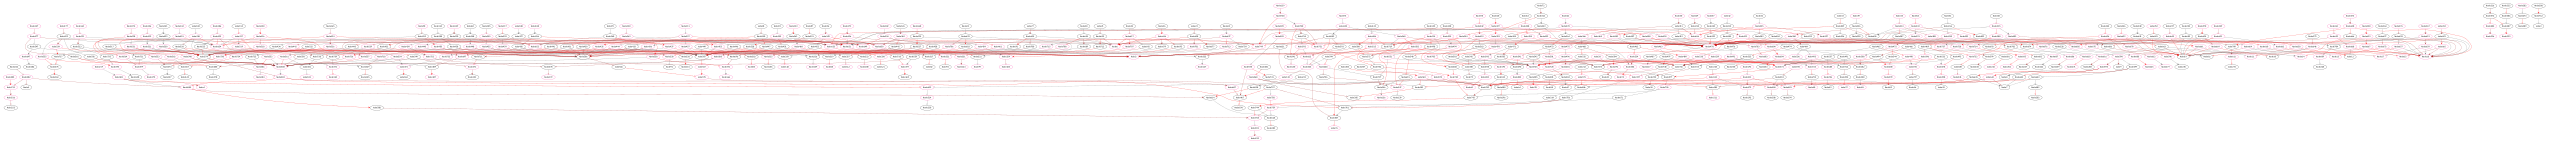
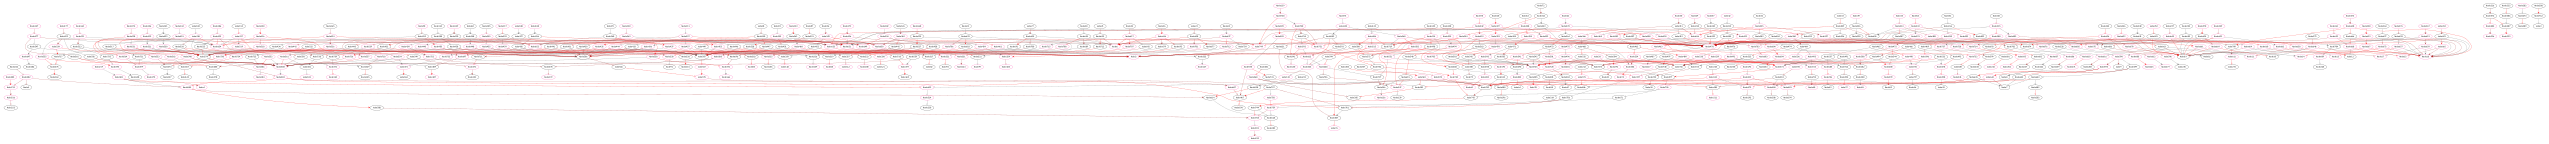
(1949, 52) -> (1757, 52)
(2291, 54) -> (2350, 41)
